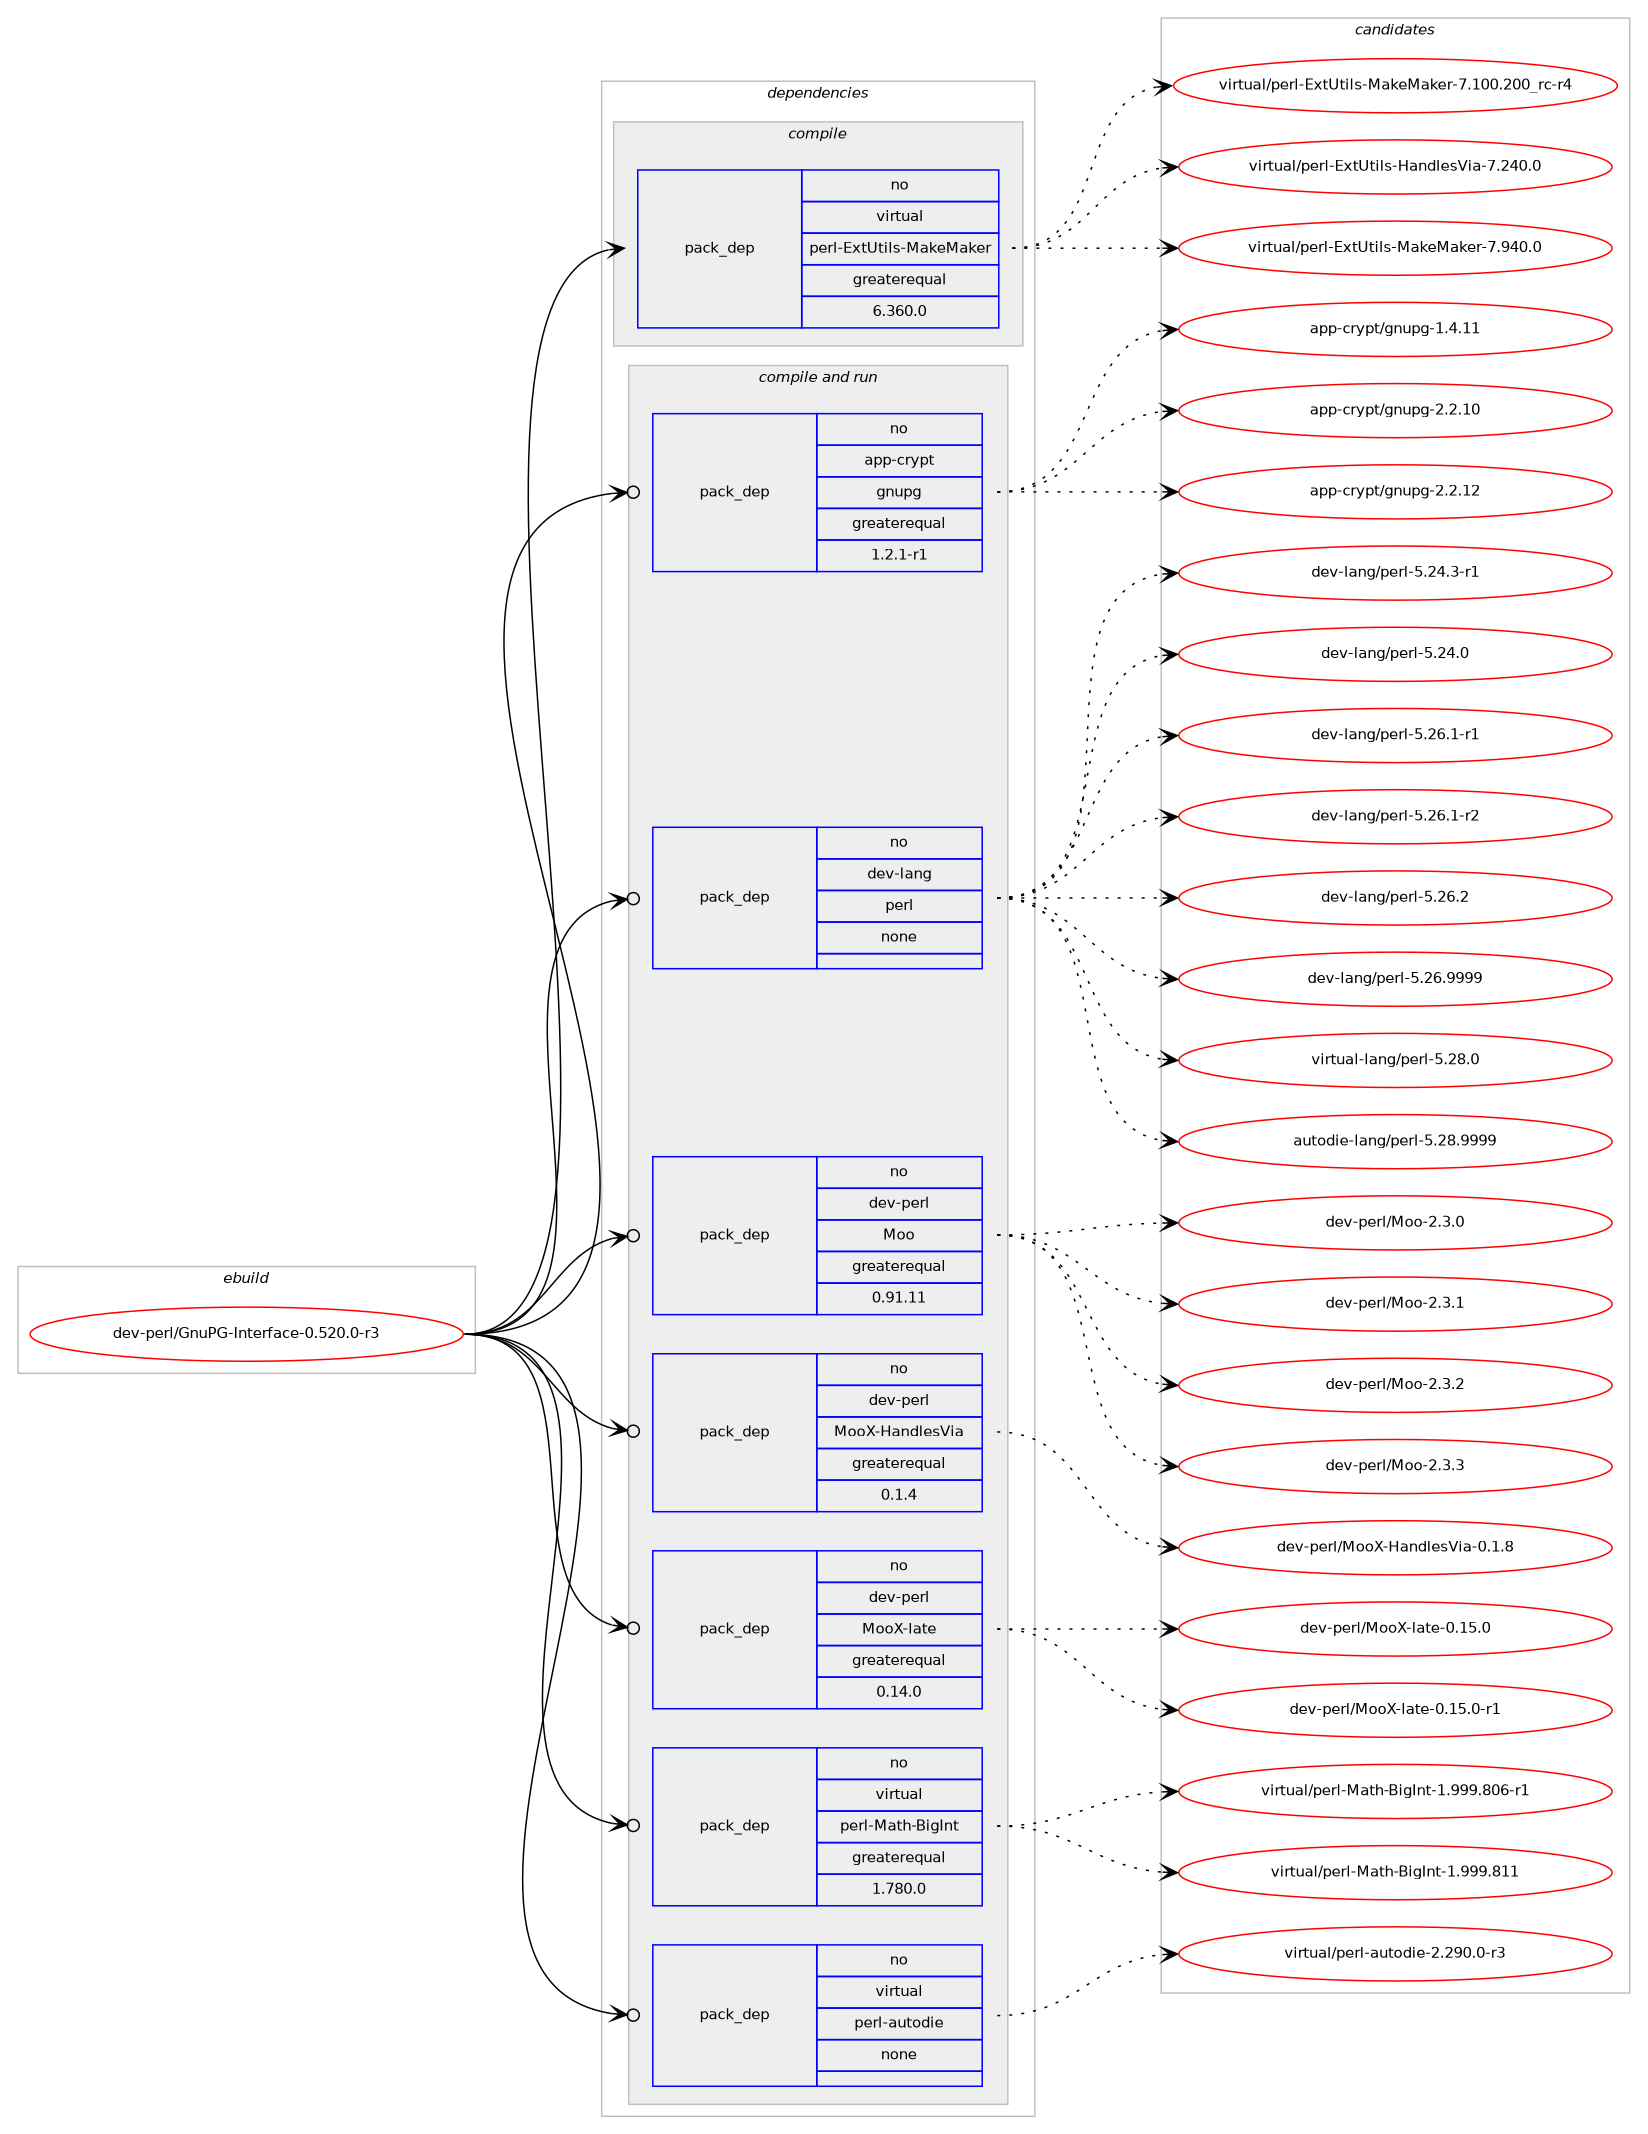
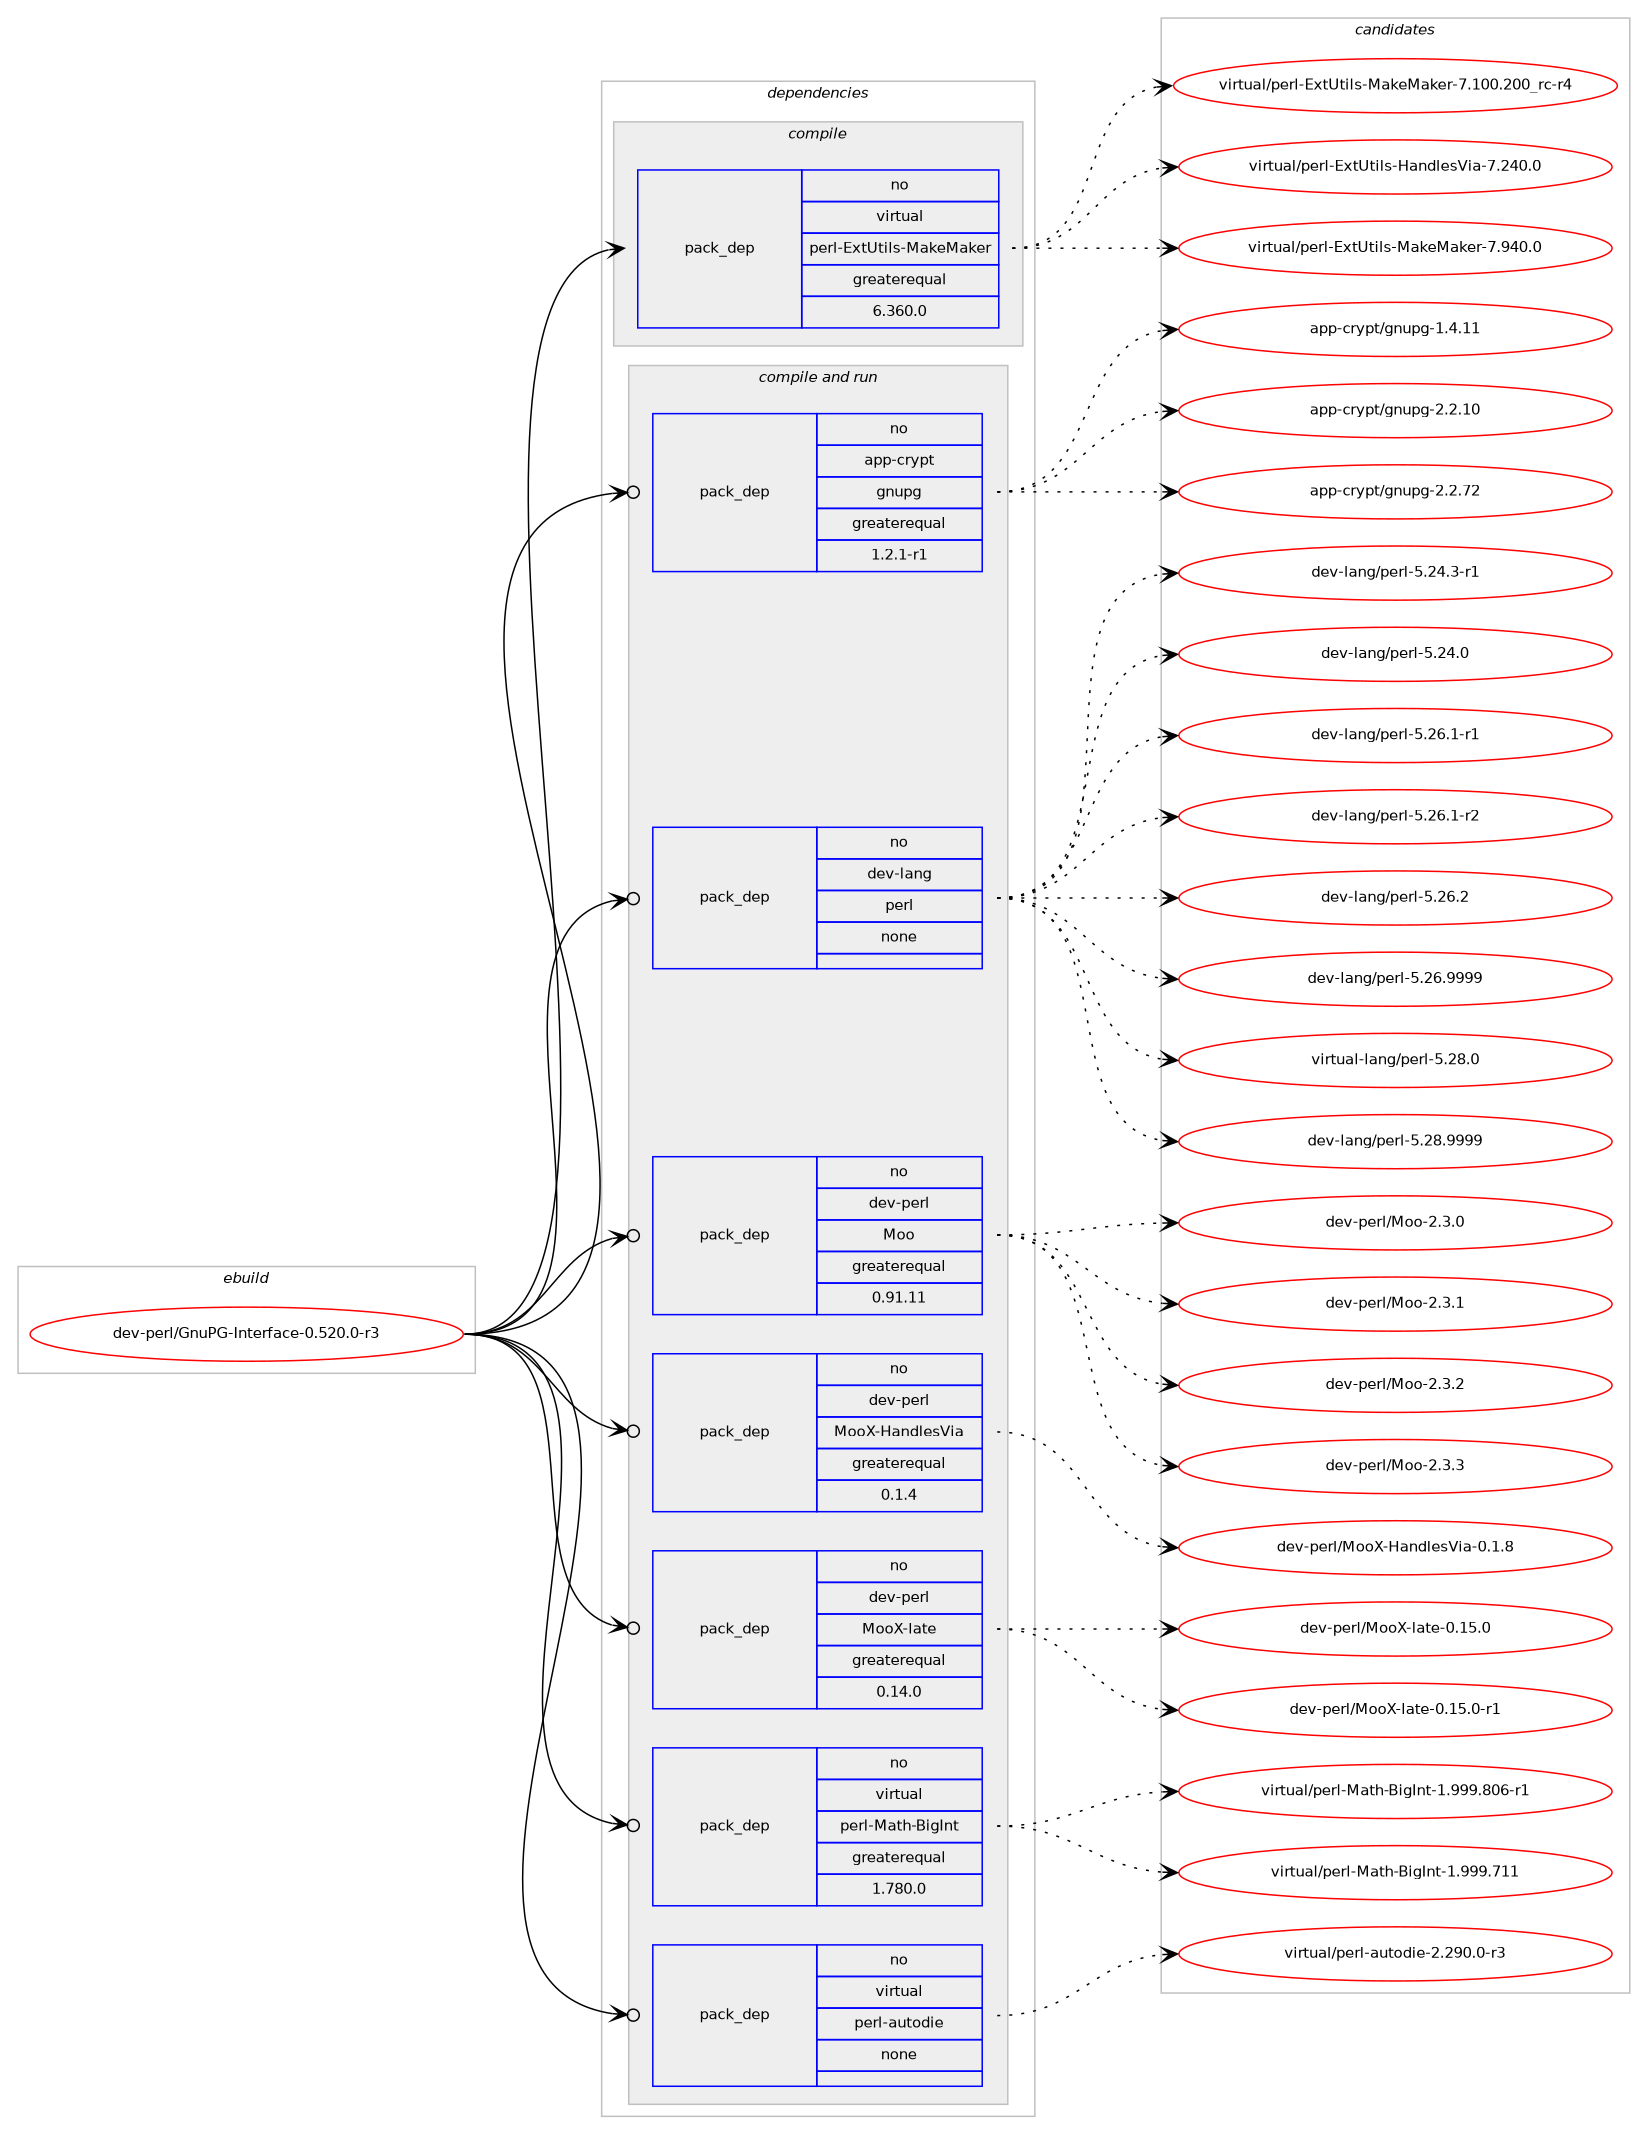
(1395, 492) -> (1395, 492)
(1395, 1142) -> (1395, 1142)
(1395, 1873) -> (1395, 1873)
